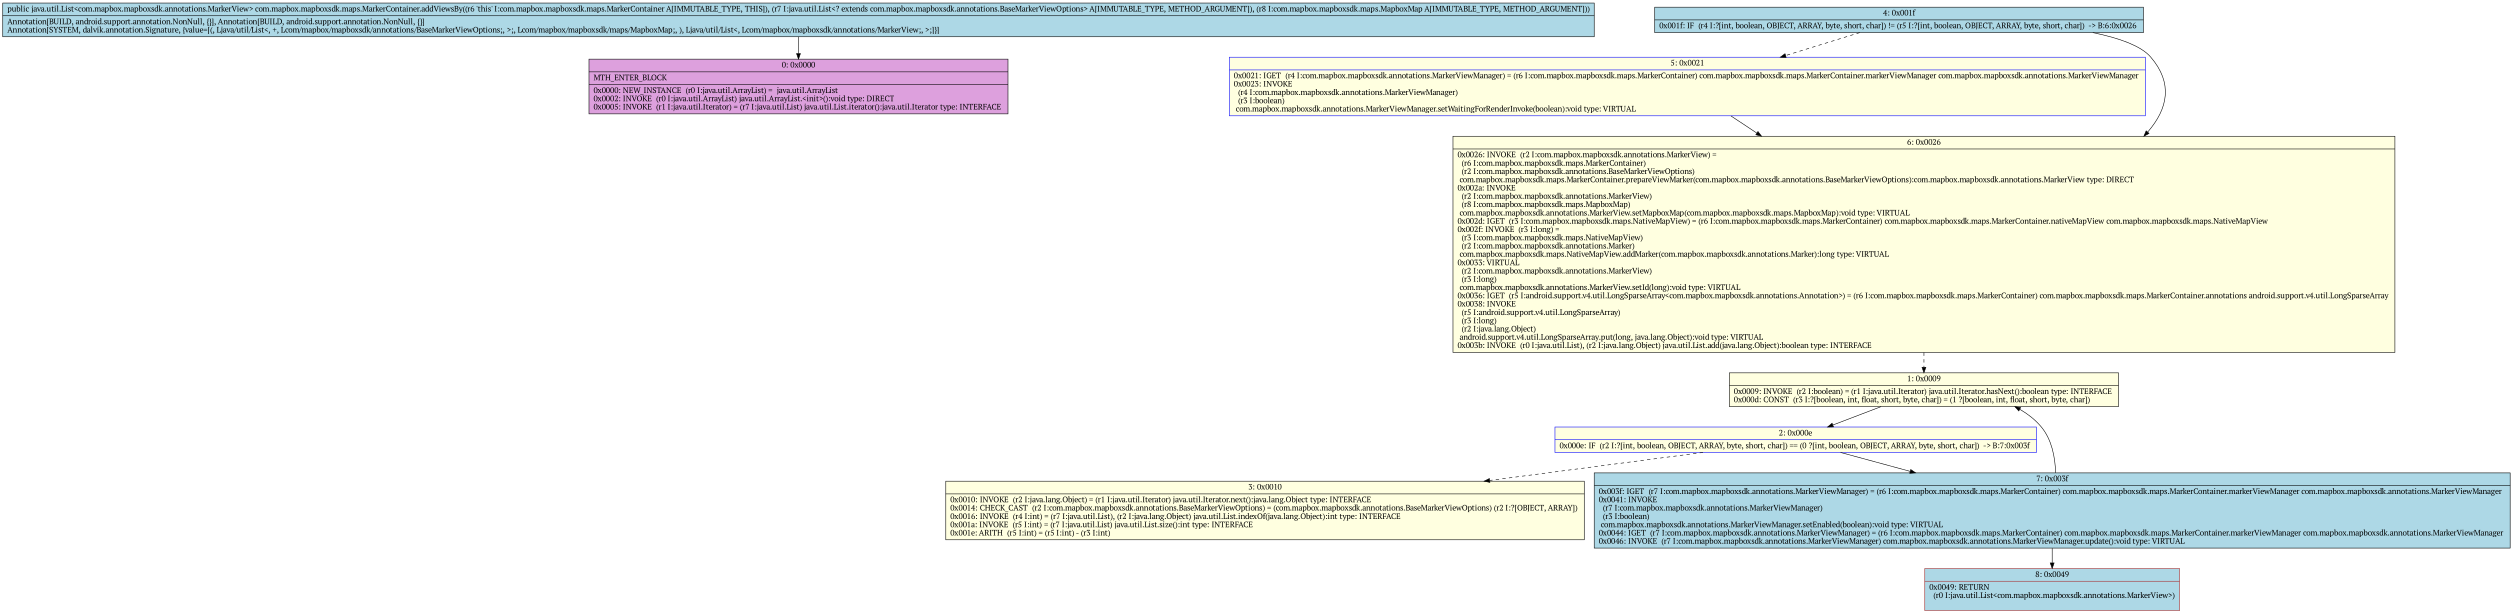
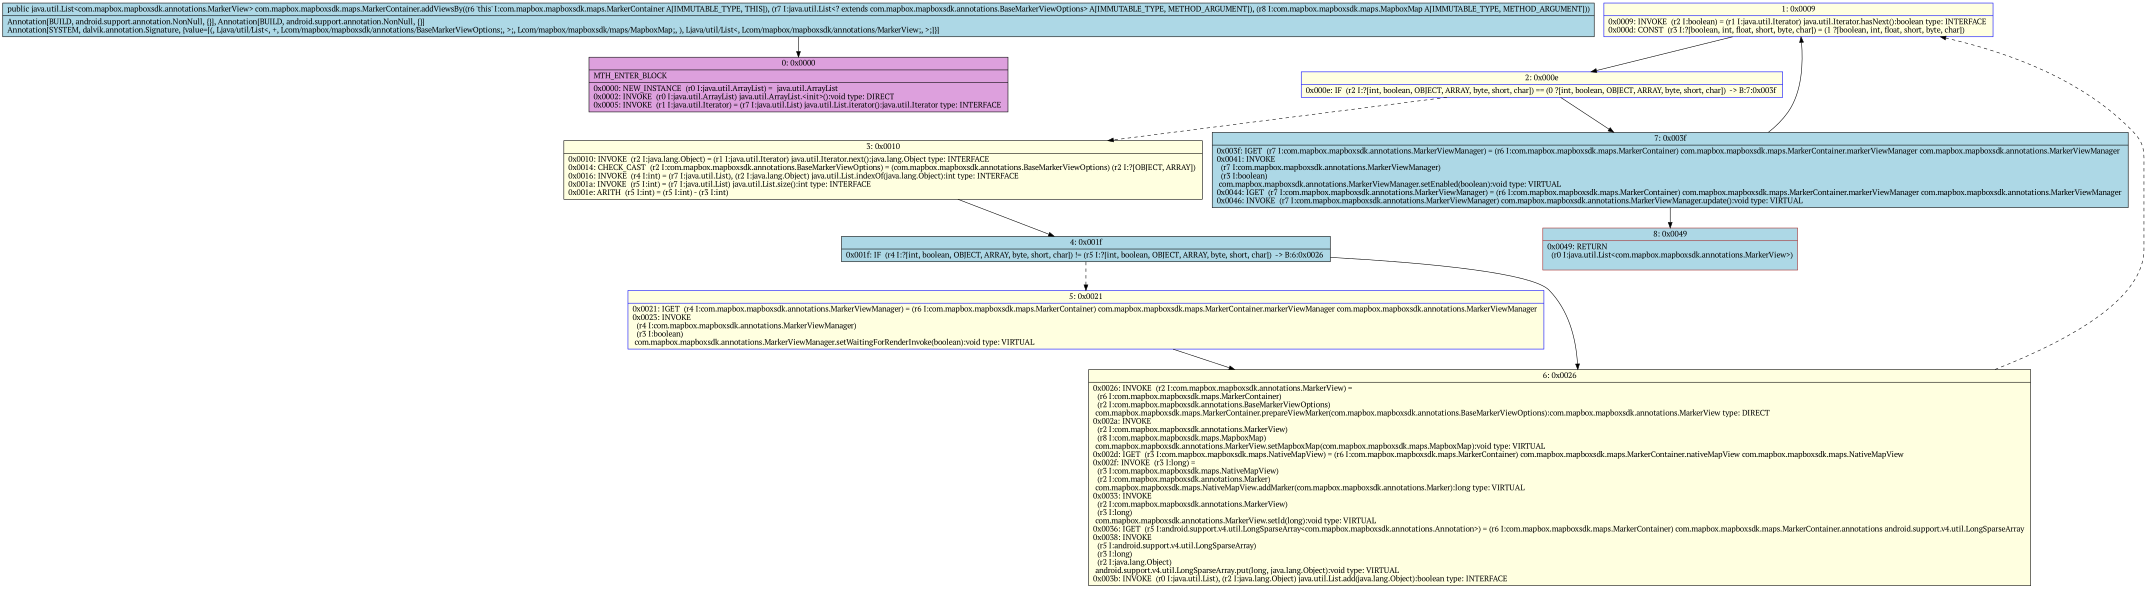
none -> (1003, 217)
(1491, 263) -> (1125, 496)
(1924, 390) -> (1798, 20)
